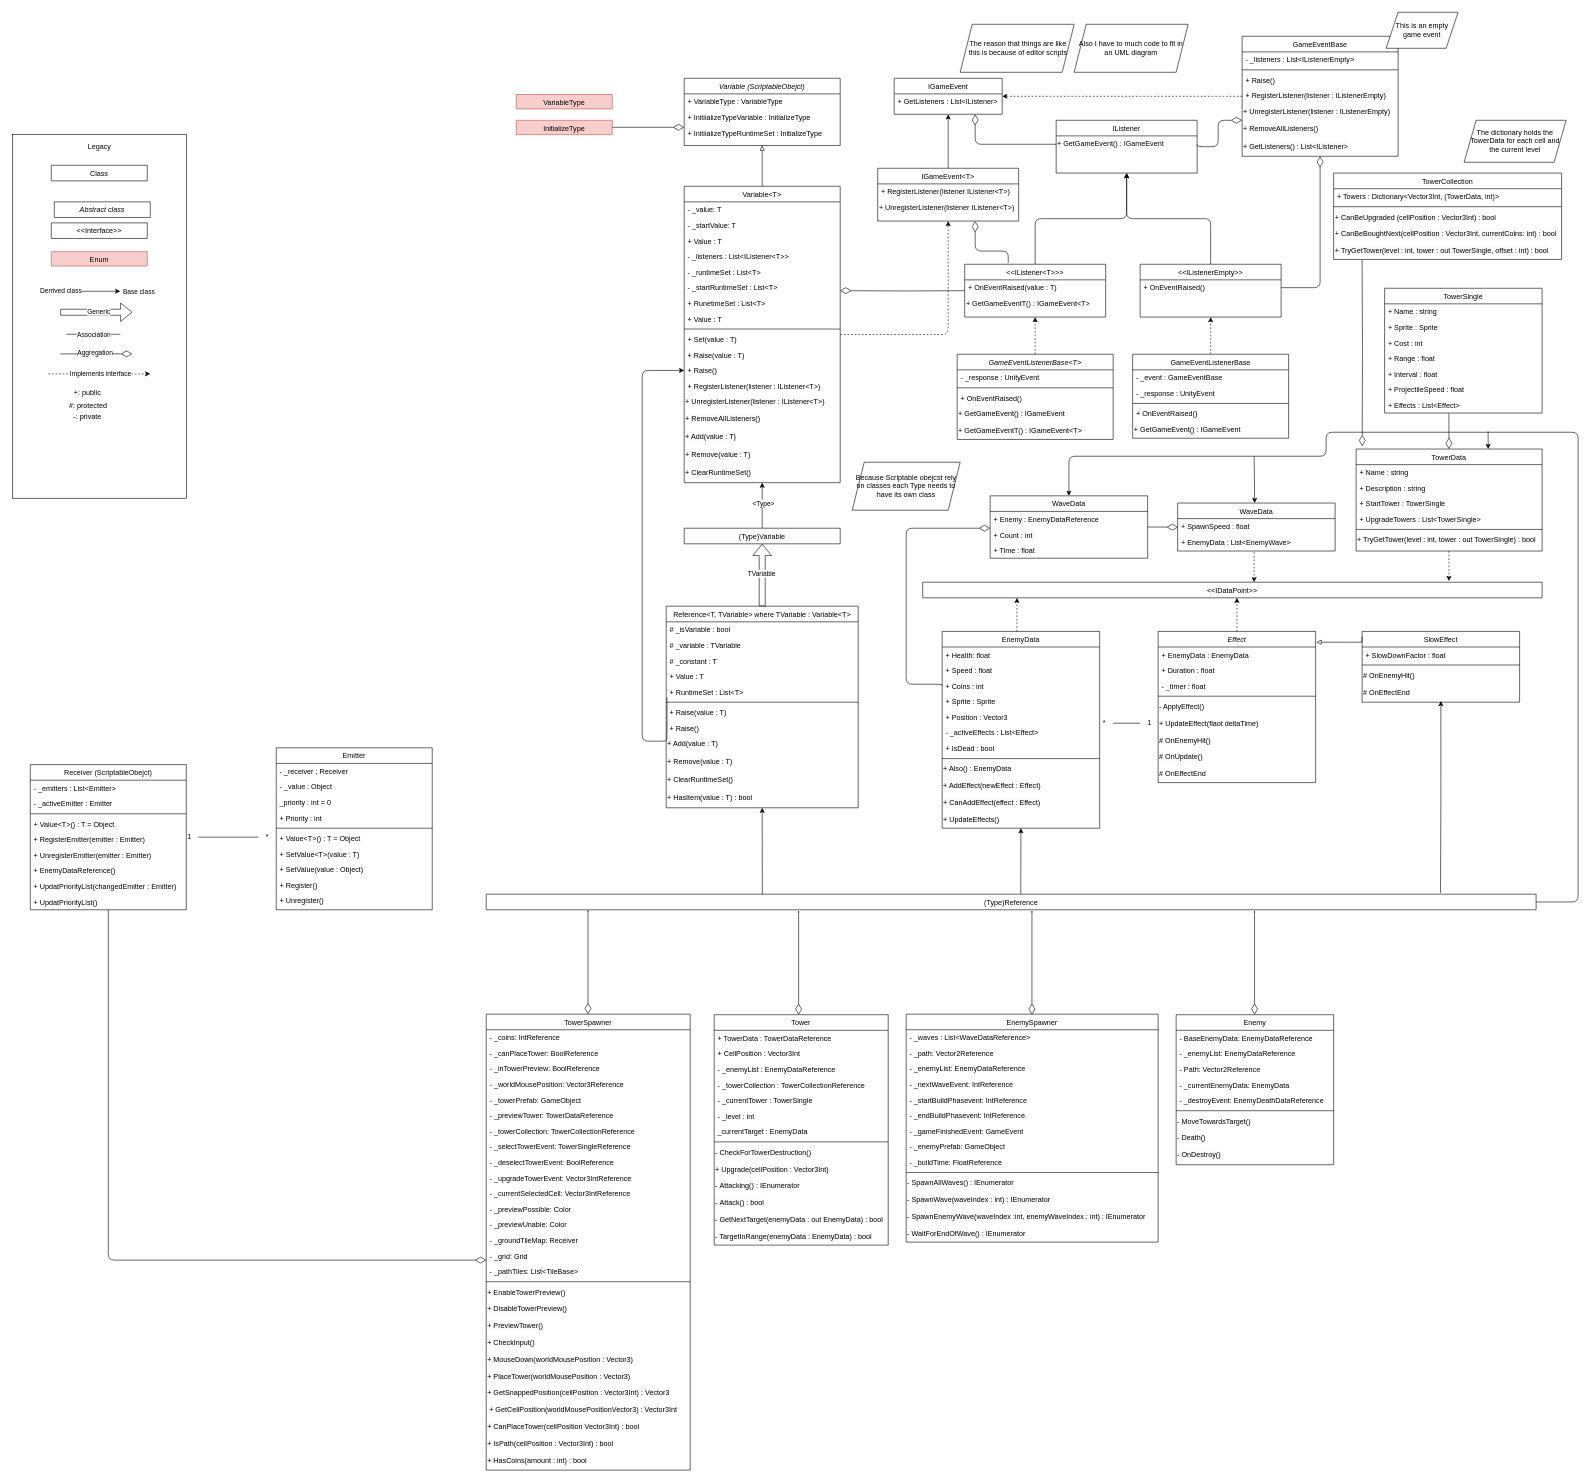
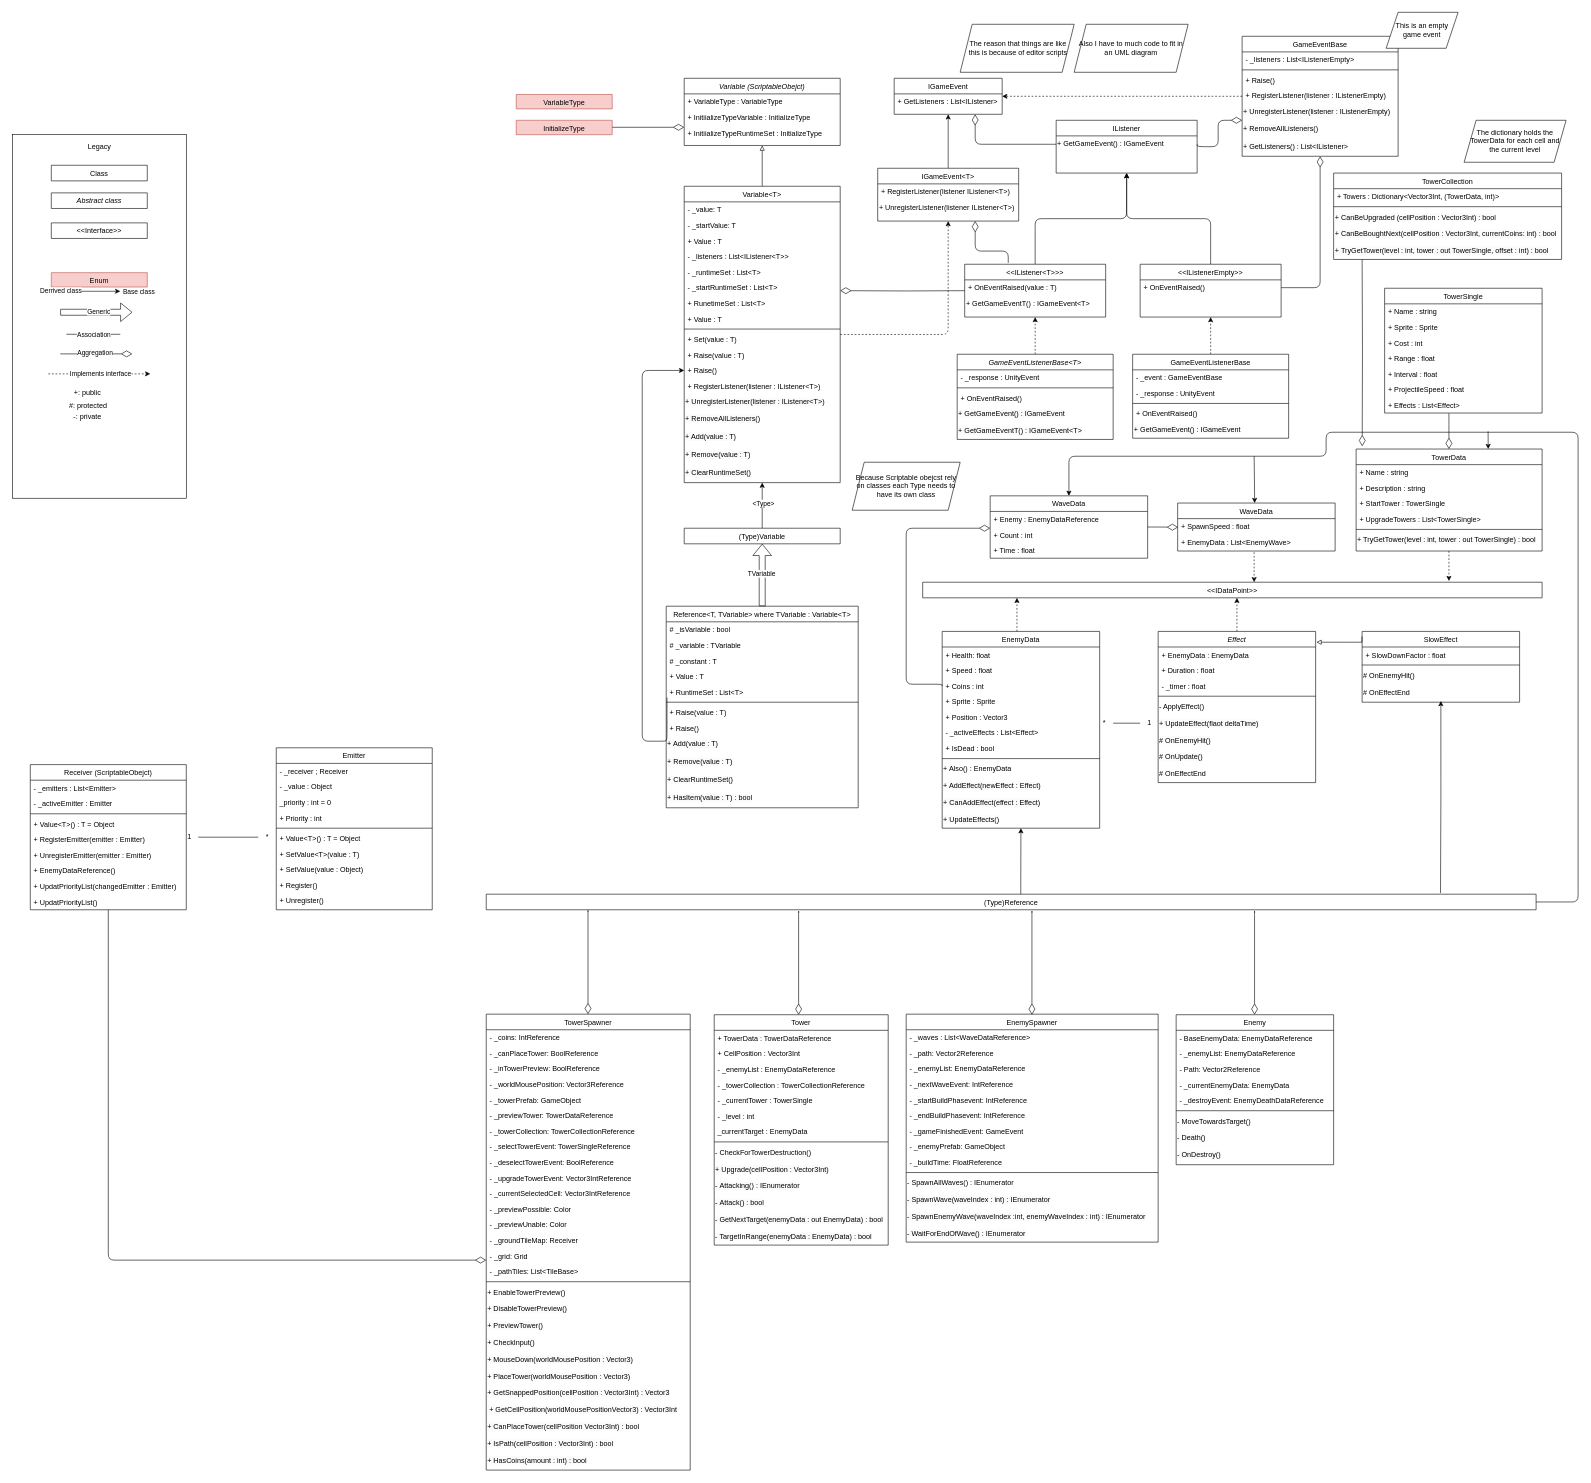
(102, 210) -> (99, 201)
(99, 259) -> (99, 280)
(762, 891) -> none
